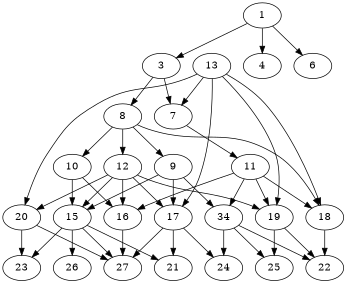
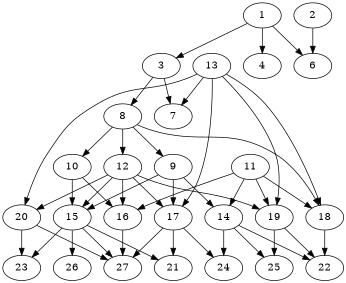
none -> (313, 15)
(212, 142) -> none
(224, 217) -> (224, 217)
